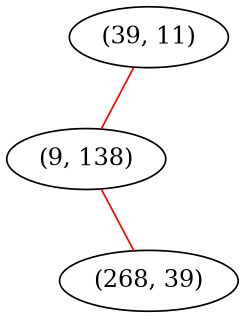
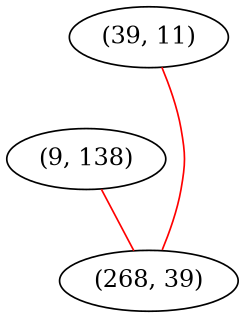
(117, 98) -> (184, 159)
